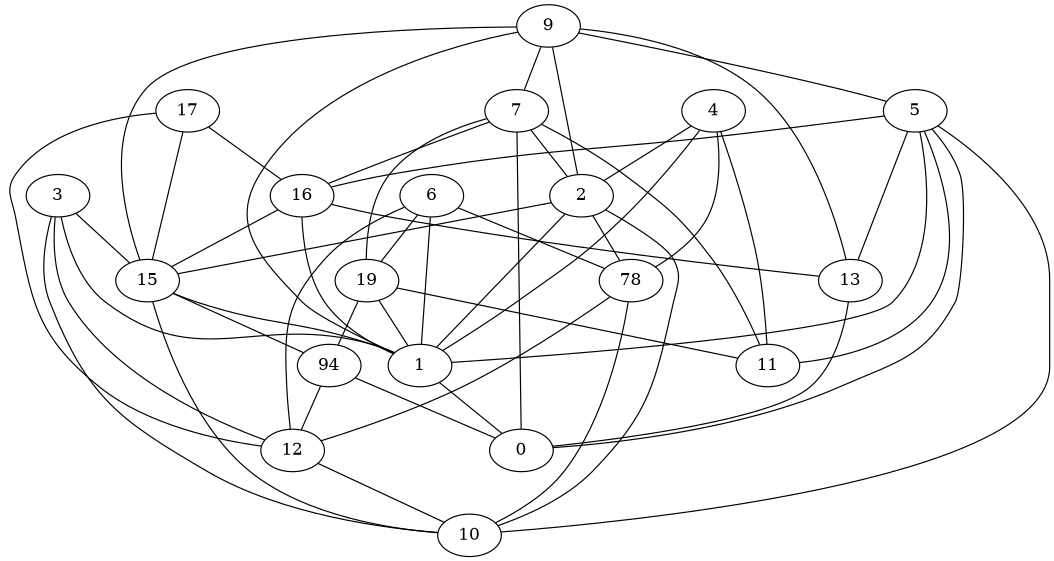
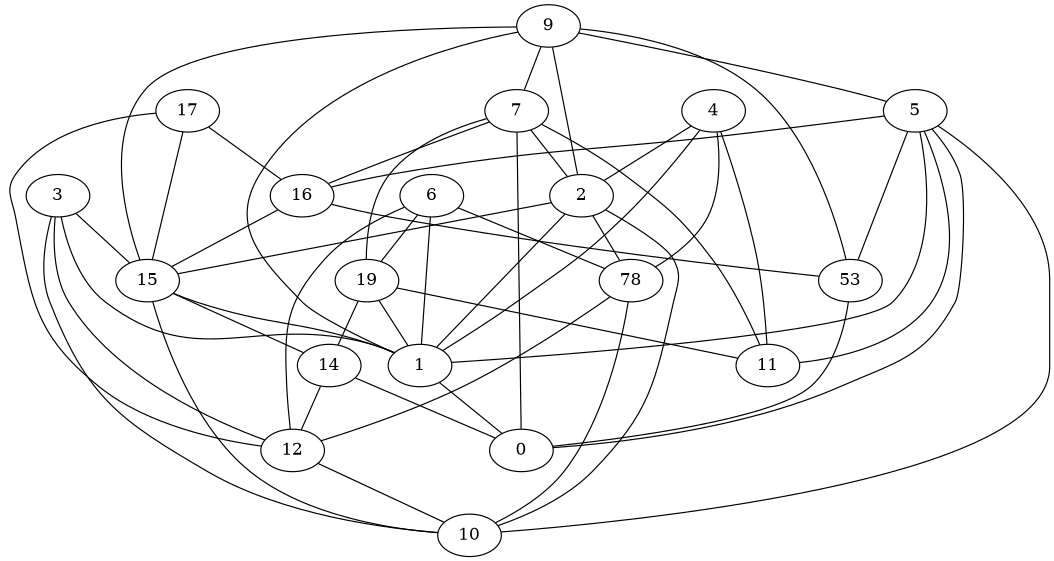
(850, 281) -> (850, 281)
(324, 301) -> none
(329, 366) -> (329, 366)
